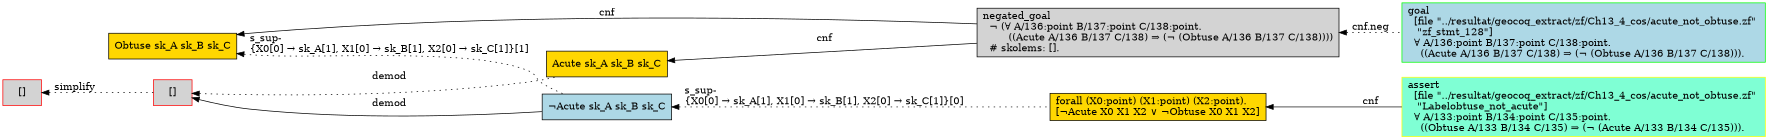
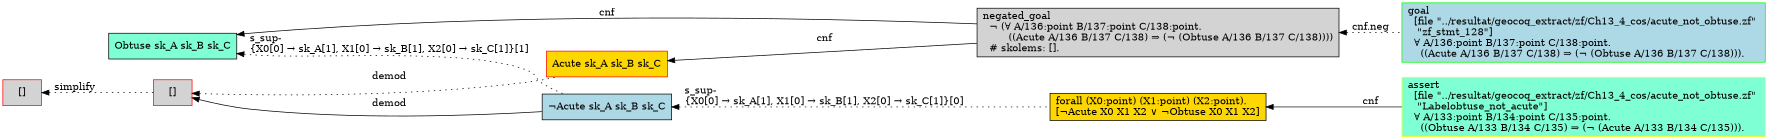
(173, 46) -> (173, 46)
(607, 64) -> (607, 64)
